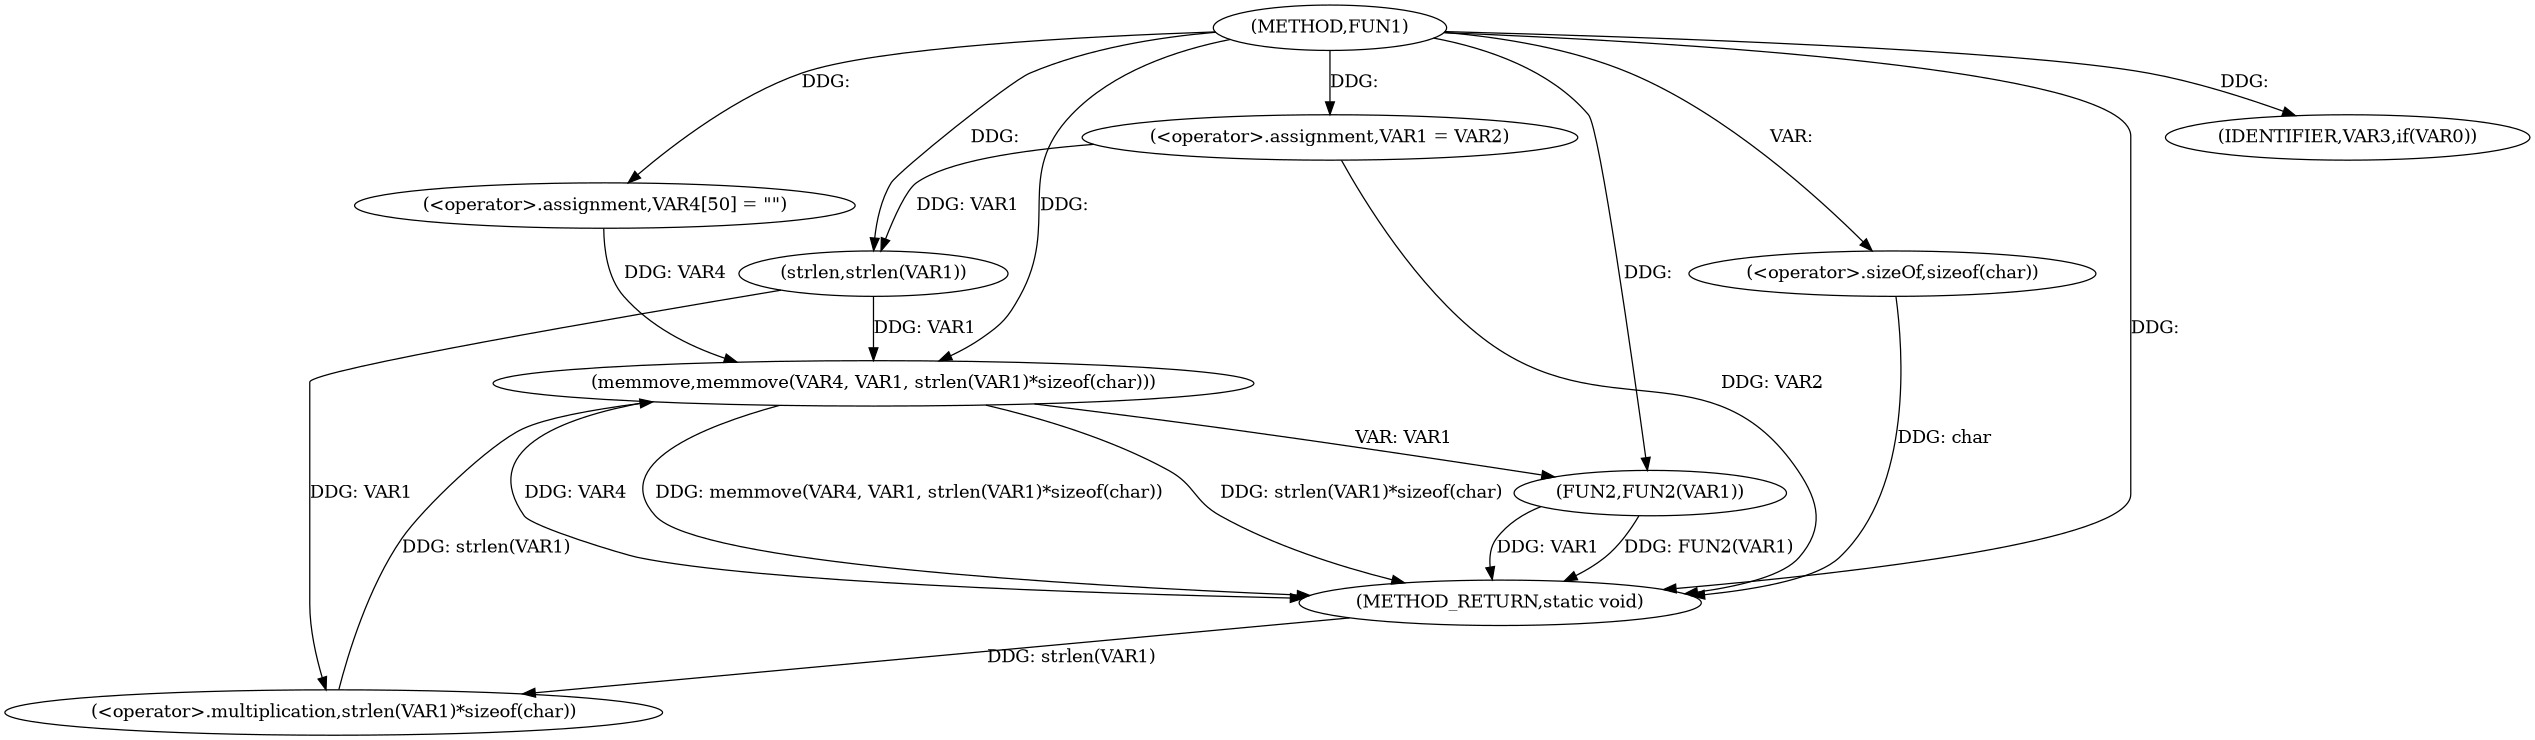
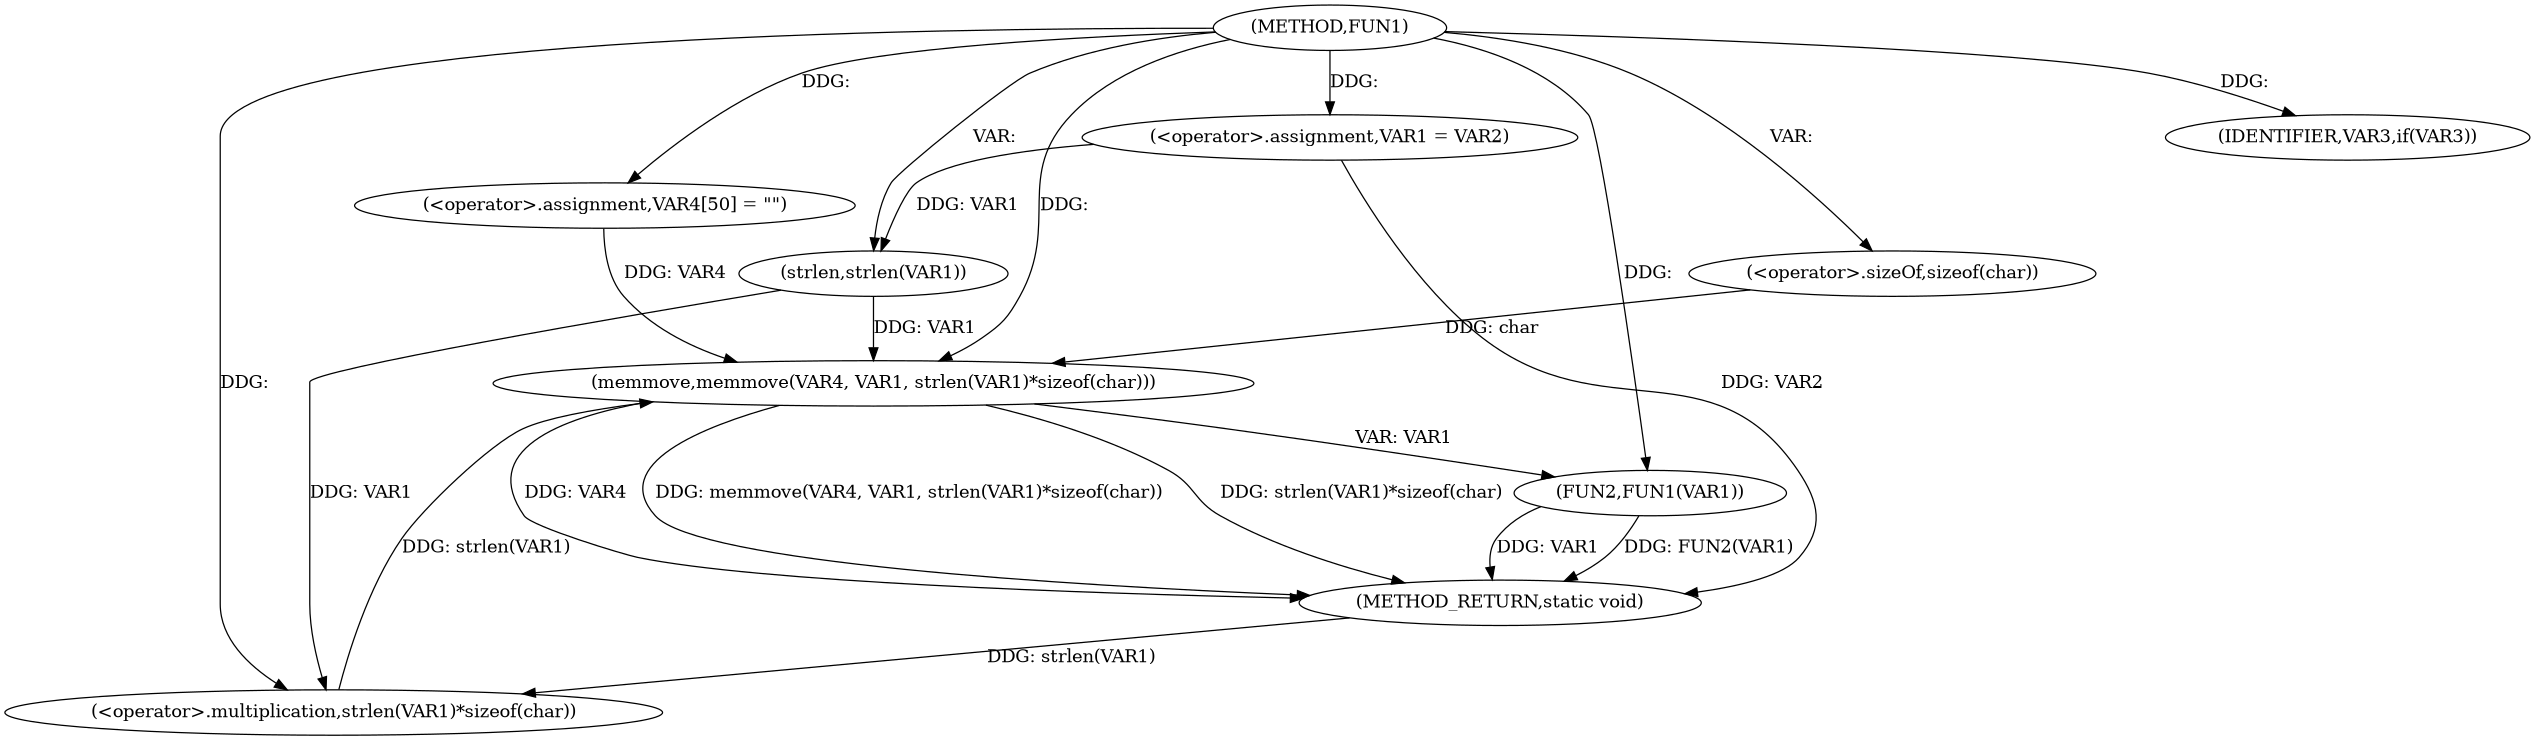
(998, 137) -> (998, 137)
(2348, 137) -> (2348, 137)
(2131, 199) -> (423, 64)
(1650, 493) -> (1650, 493)
(1877, 502) -> (1408, 326)
